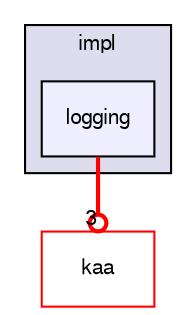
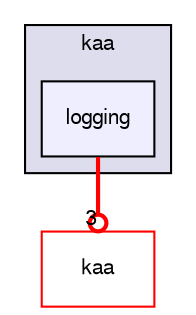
(98, 45) -> (98, 45)
